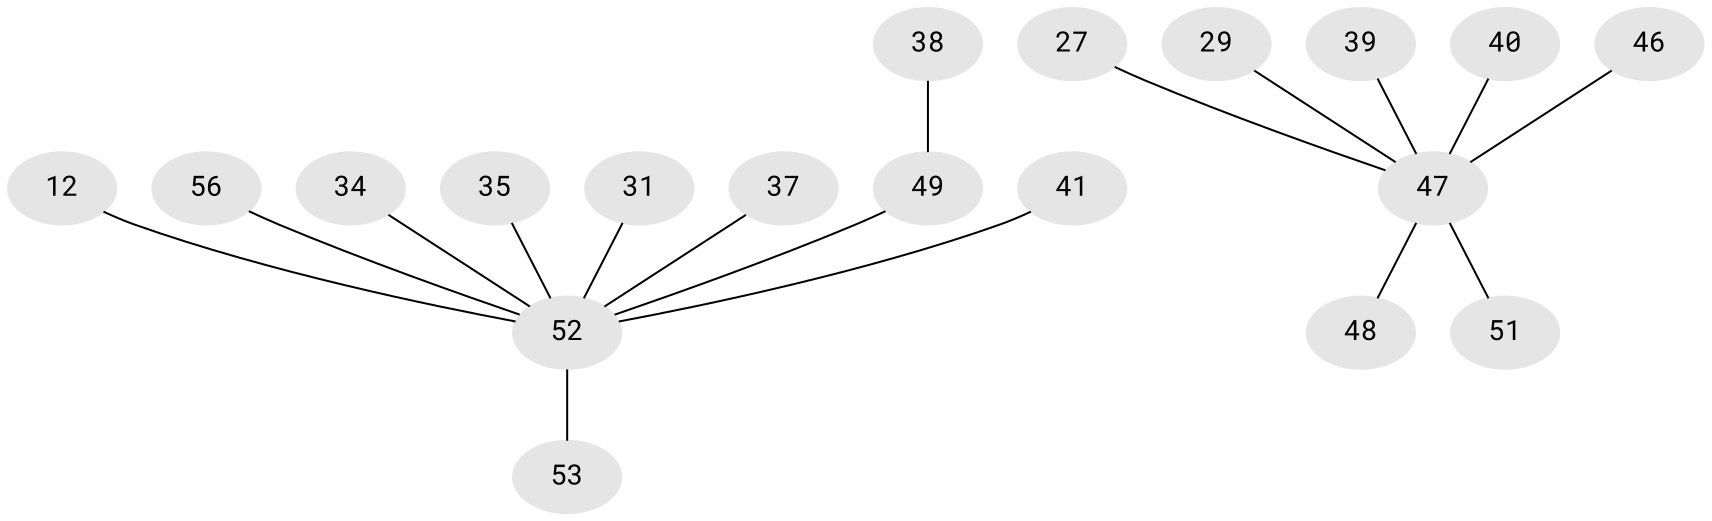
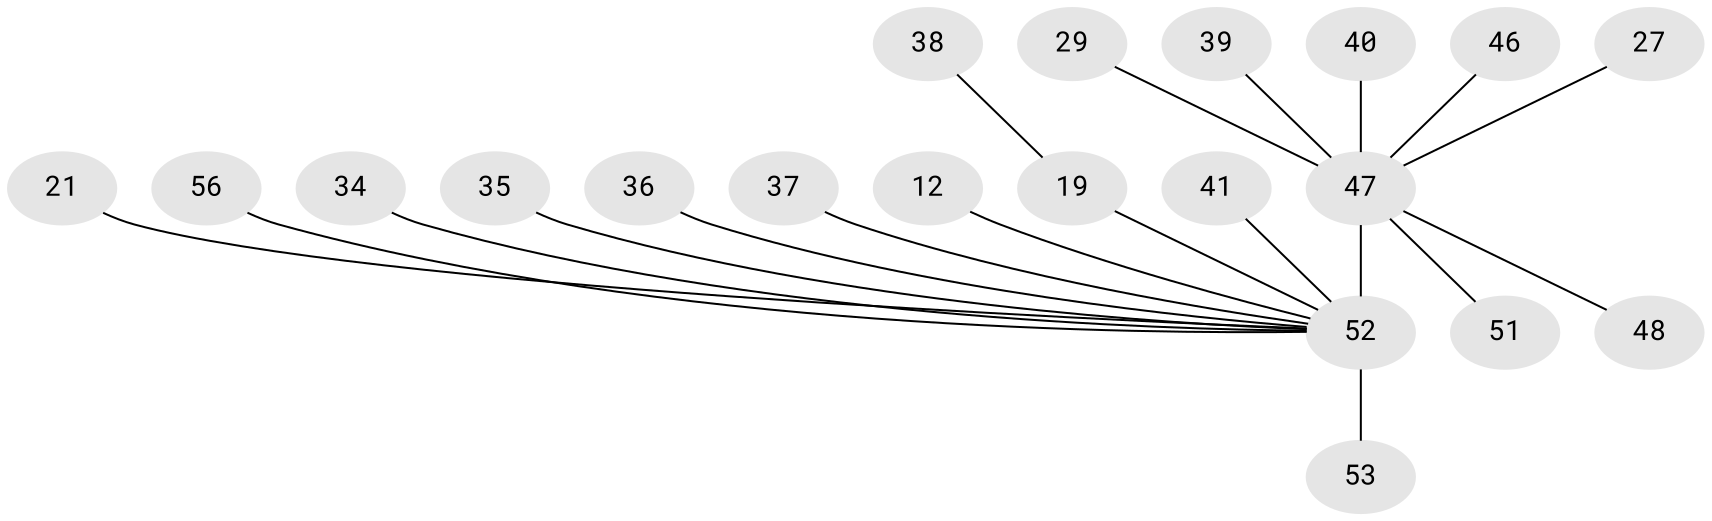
none -> (62, 188)
(639, 188) -> (639, 188)
(928, 188) -> (1072, 188)
none -> (1361, 261)
